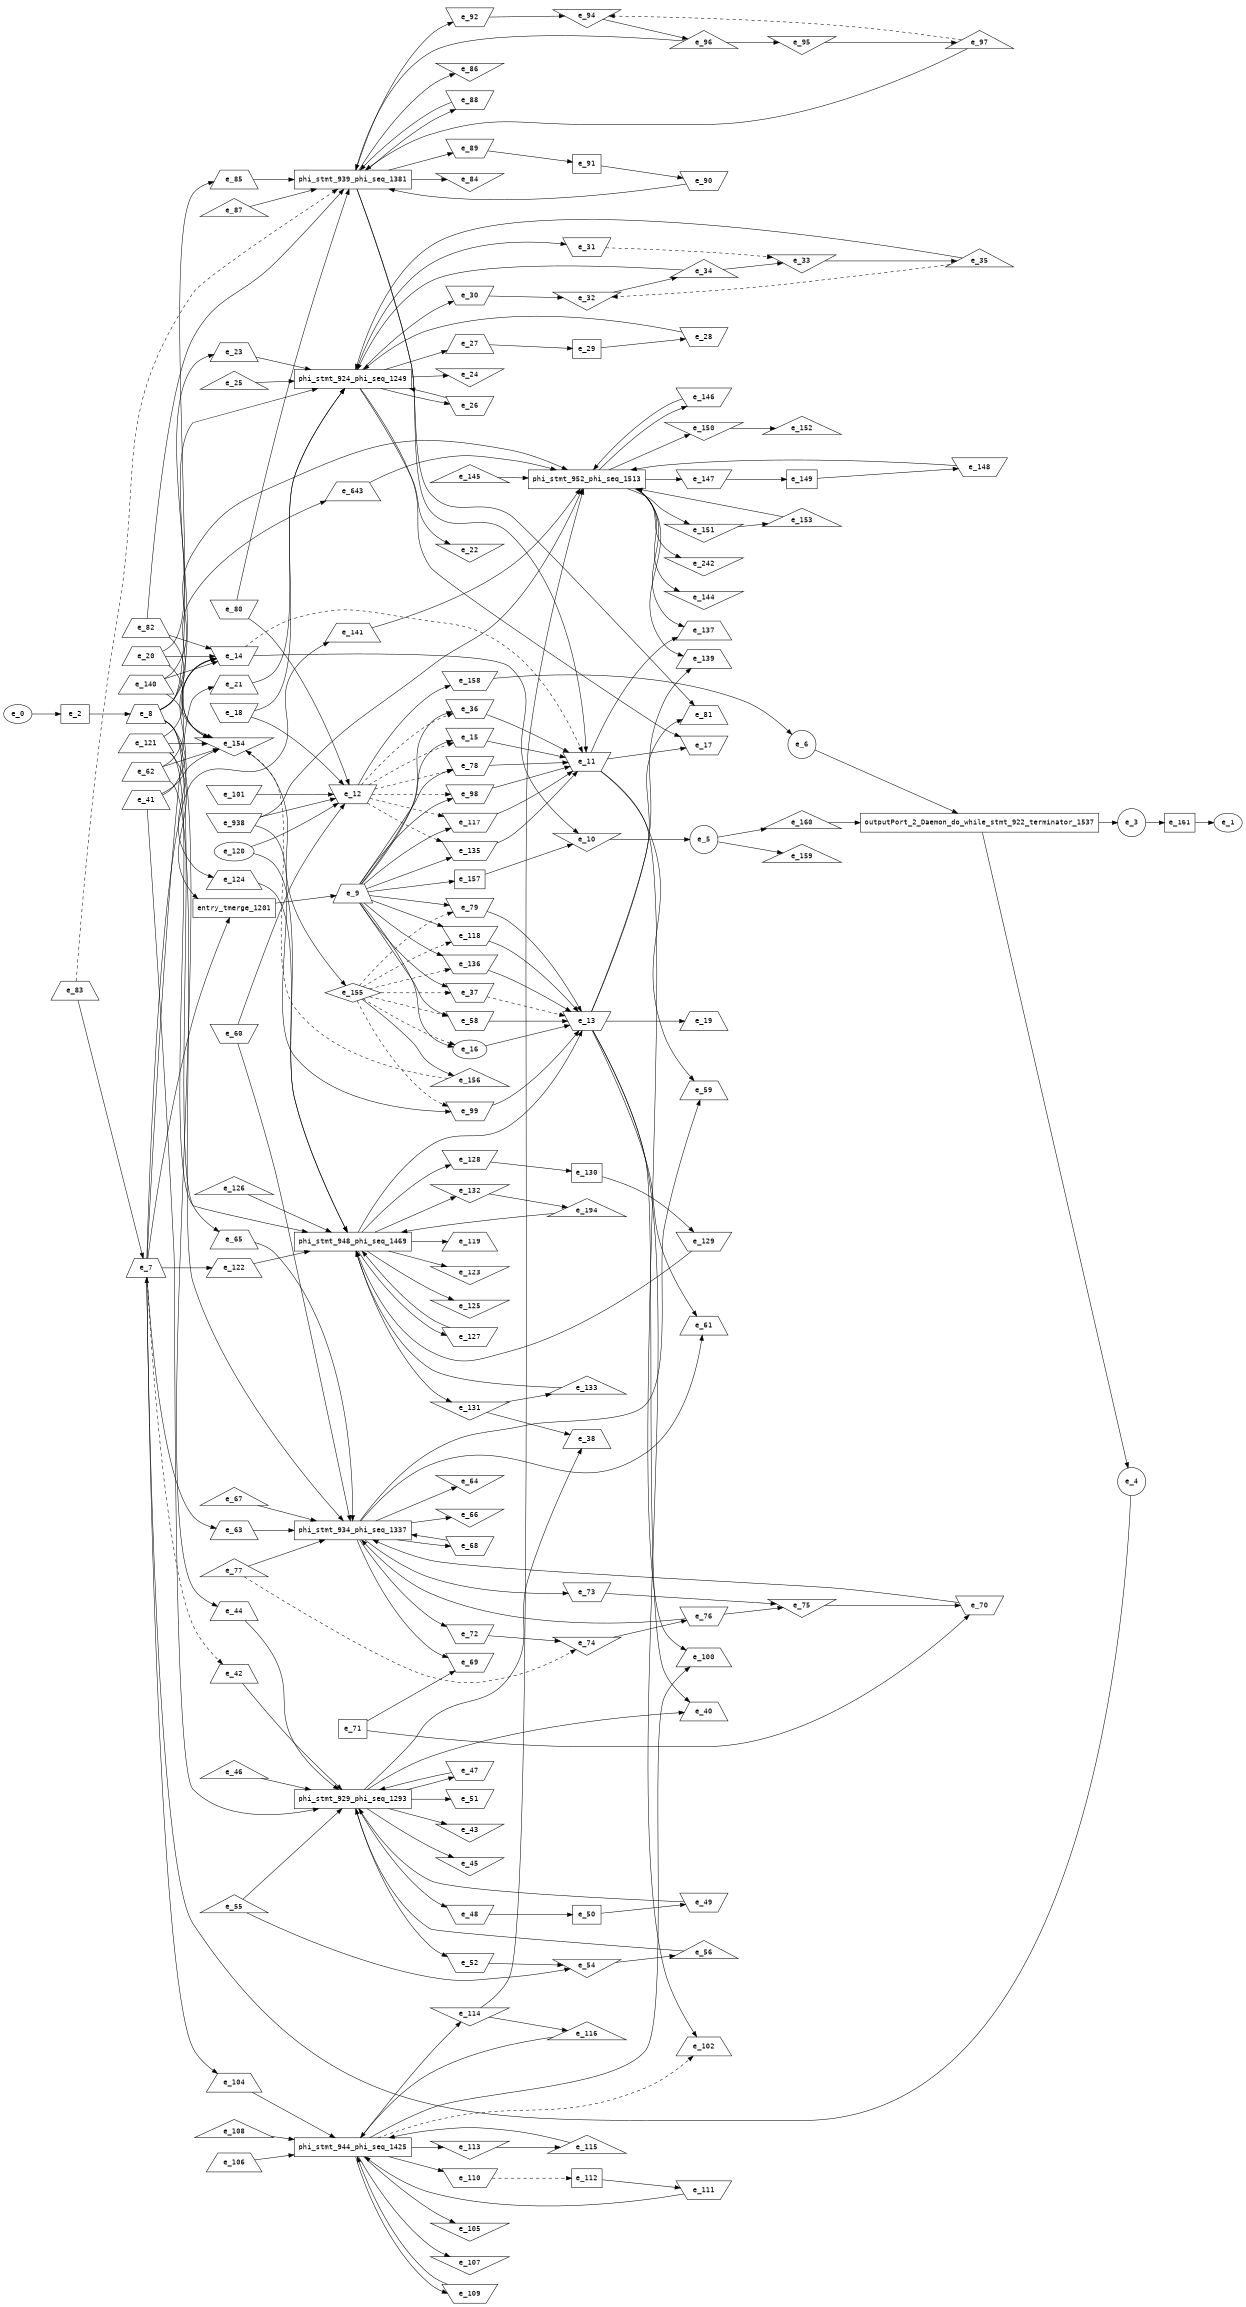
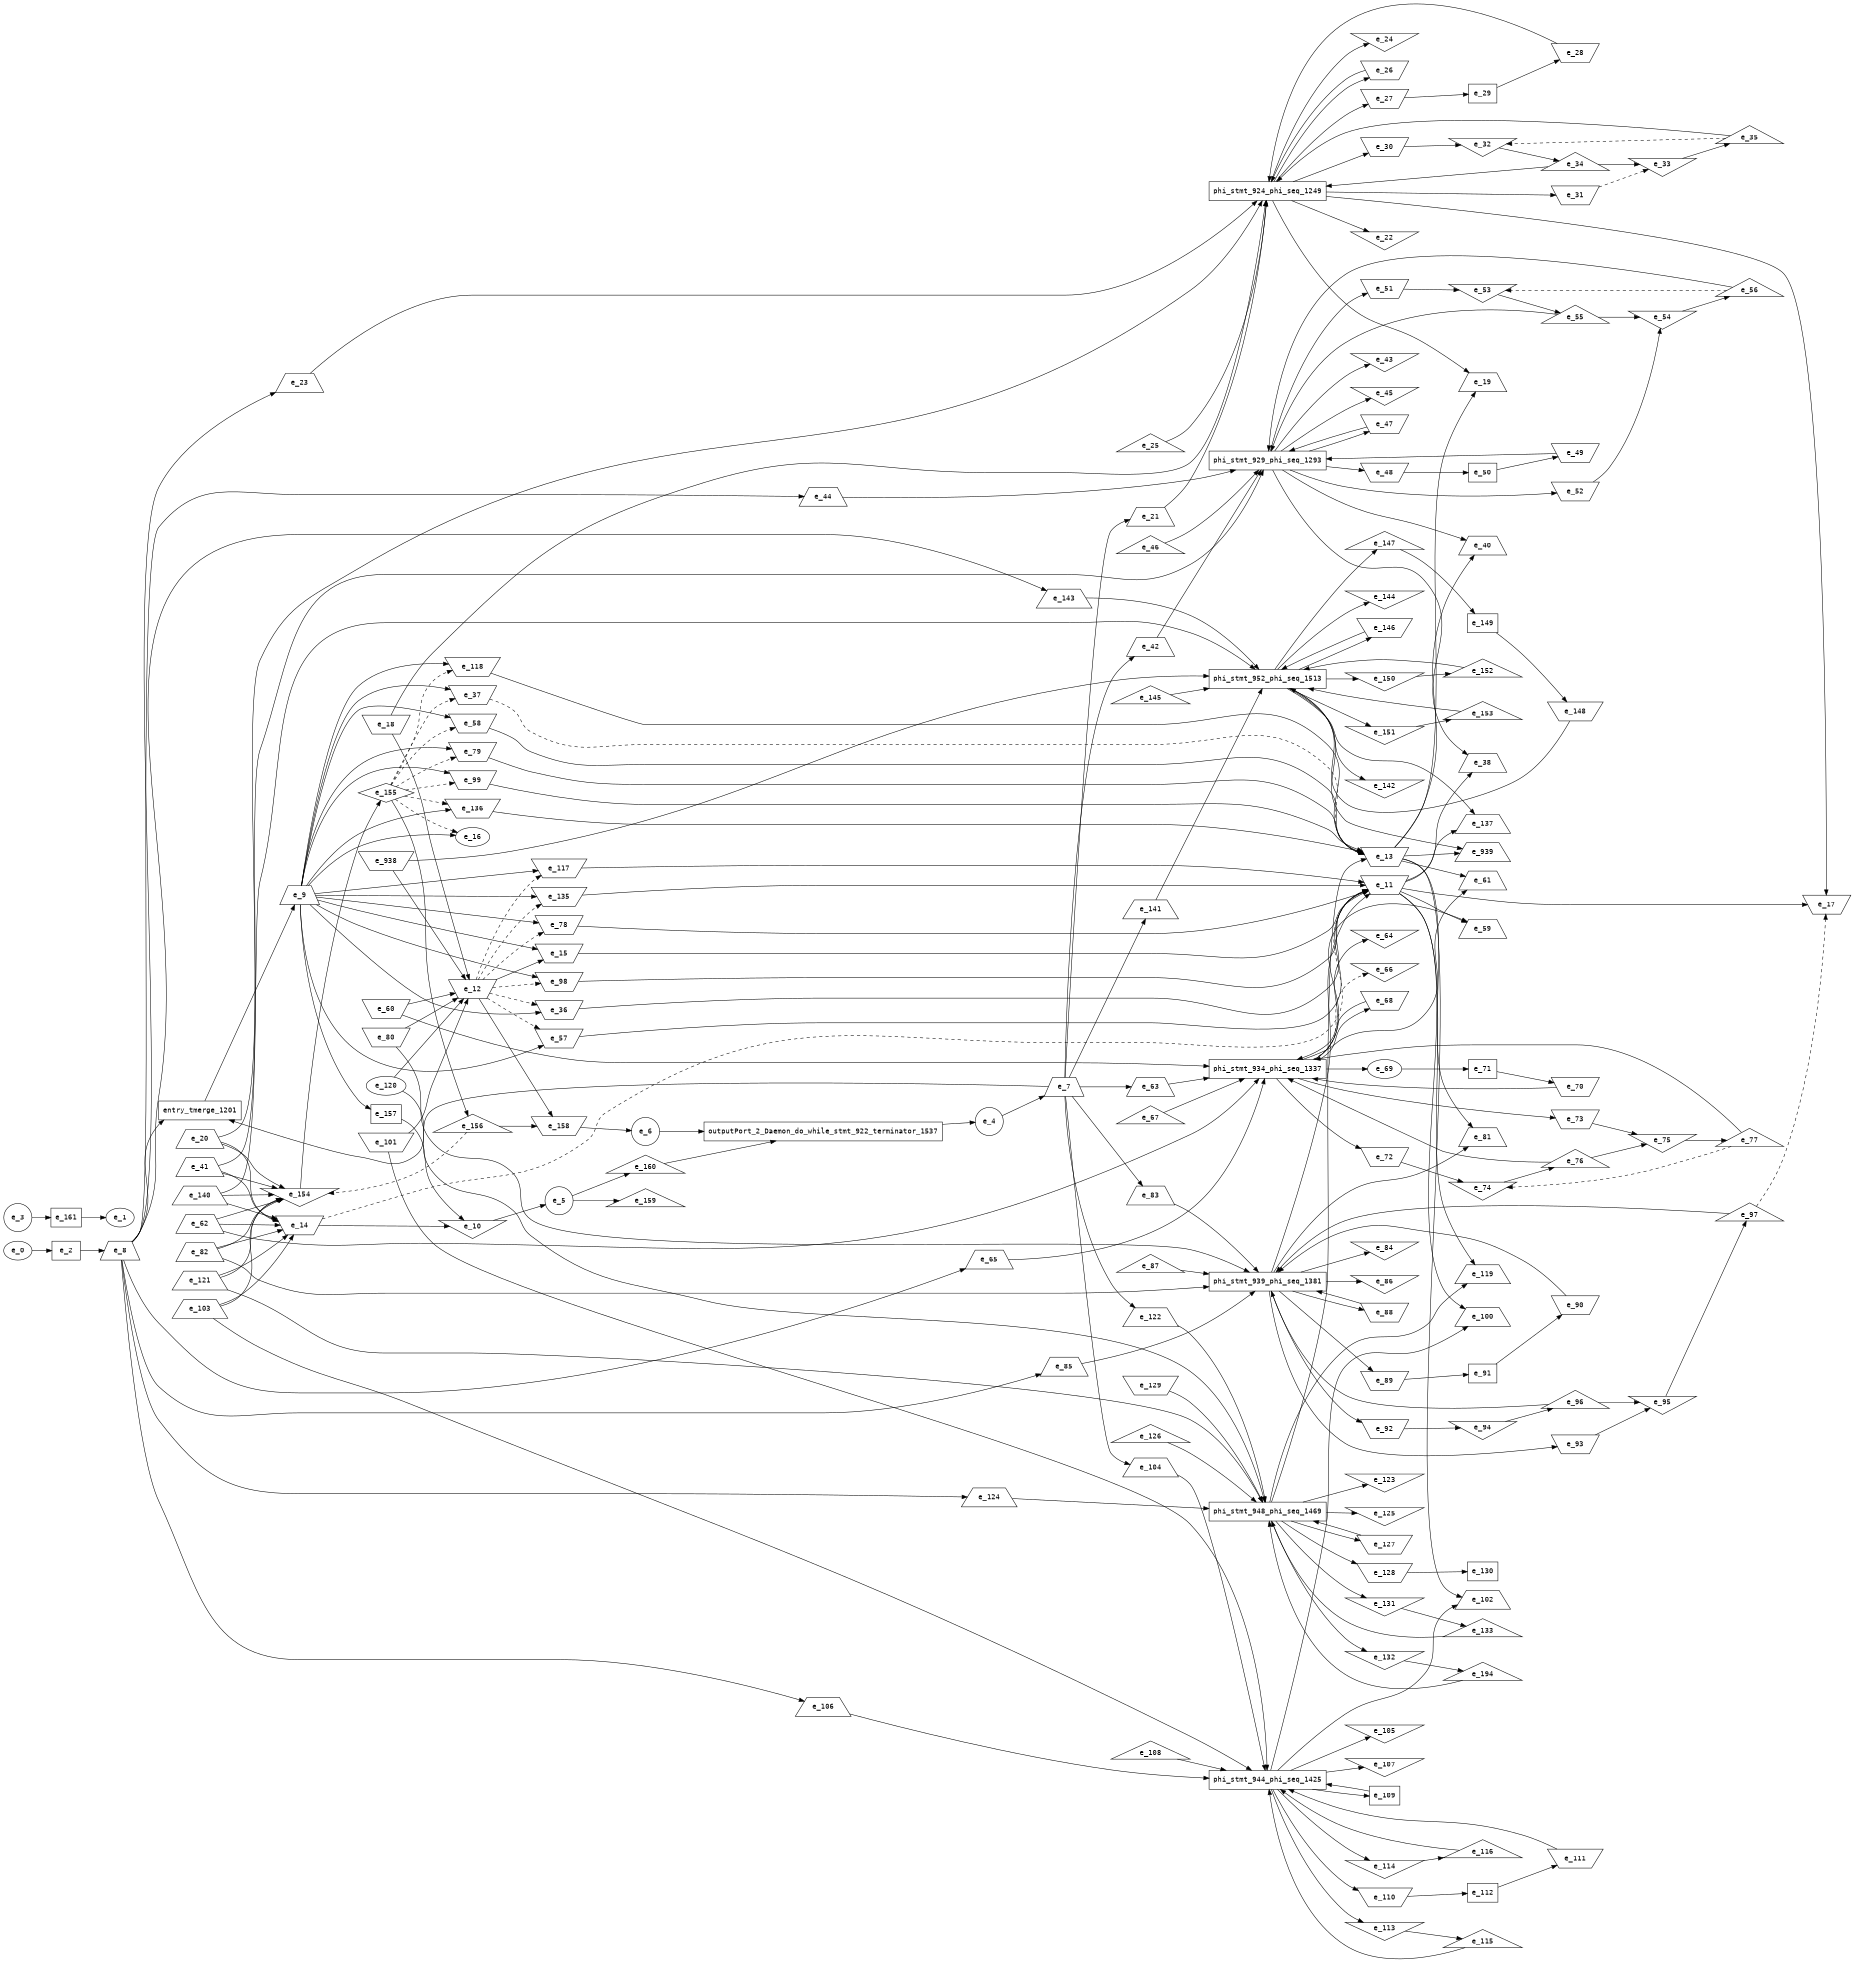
(788, 22) -> (1807, 1068)
none -> (1483, 290)
none -> (1350, 307)
(470, 344) -> (1385, 99)
(704, 479) -> (1385, 543)
(353, 491) -> (1064, 599)
(127, 546) -> (1217, 1232)
(704, 564) -> (1385, 786)
(704, 659) -> (1483, 852)
(408, 763) -> (519, 970)
(1106, 823) -> none
(179, 850) -> (147, 1183)
(284, 1017) -> (344, 790)
(521, 1037) -> none
none -> (559, 1039)
none -> (1437, 1075)
none -> (515, 1126)
(110, 1127) -> (1106, 1139)
(645, 1194) -> none
(526, 1254) -> (1386, 660)
none -> (200, 1309)
none -> (886, 1405)
(522, 1422) -> (1437, 831)
none -> (1575, 1444)
(164, 1474) -> (1090, 757)
(429, 1520) -> (1336, 1016)
(890, 1605) -> (1703, 1140)
(704, 1616) -> (1575, 1161)
none -> (314, 1660)
(470, 1663) -> (1385, 1069)
(409, 1697) -> (1431, 1069)
(538, 2110) -> (1381, 1699)
(529, 2178) -> (1435, 1895)
(470, 2294) -> (1385, 1796)
